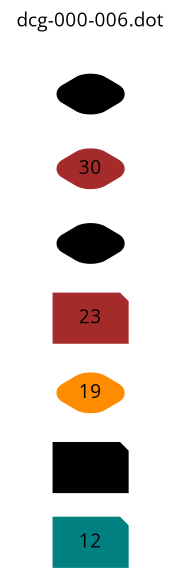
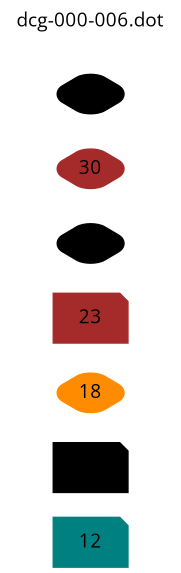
(91, 393) -> (91, 393)
